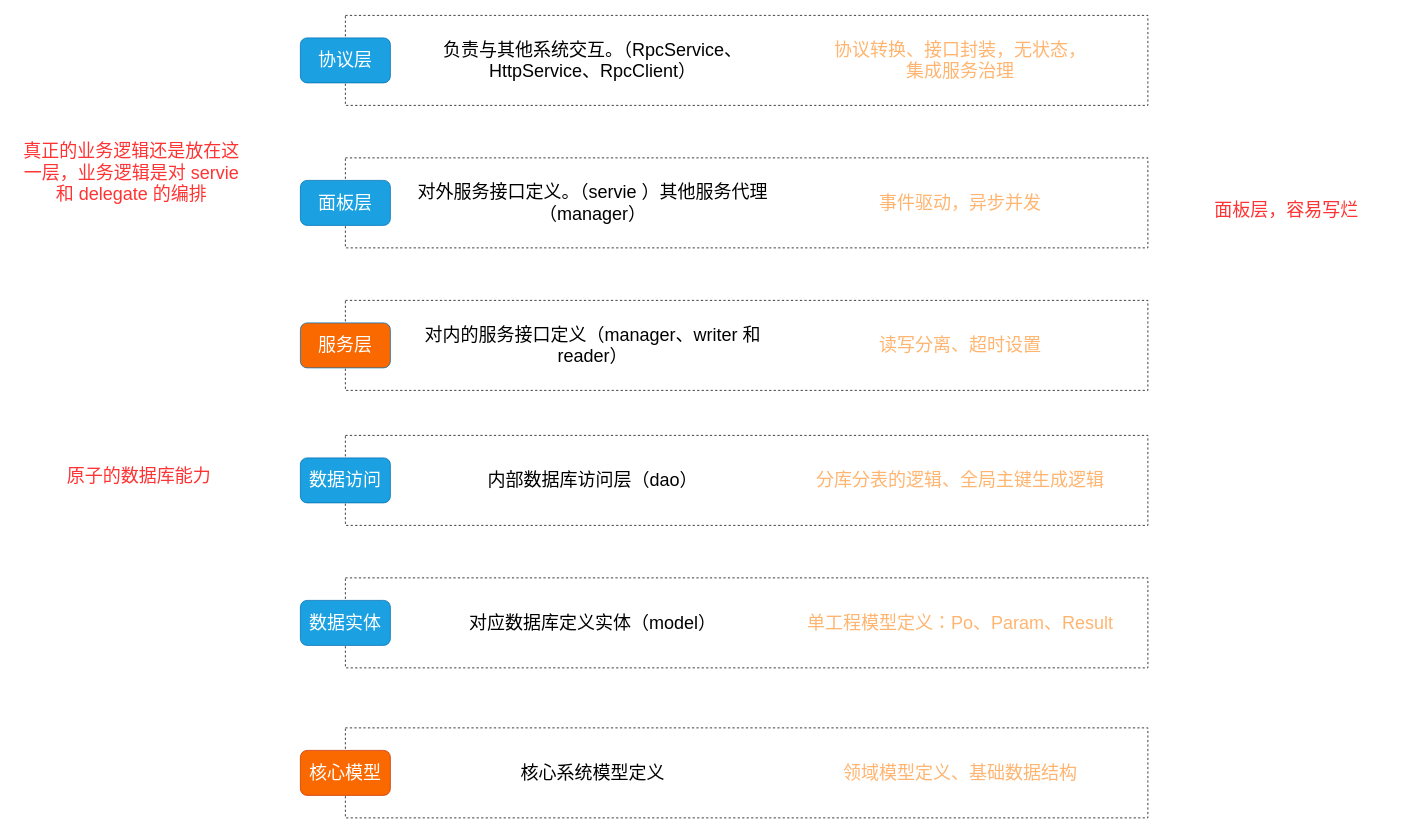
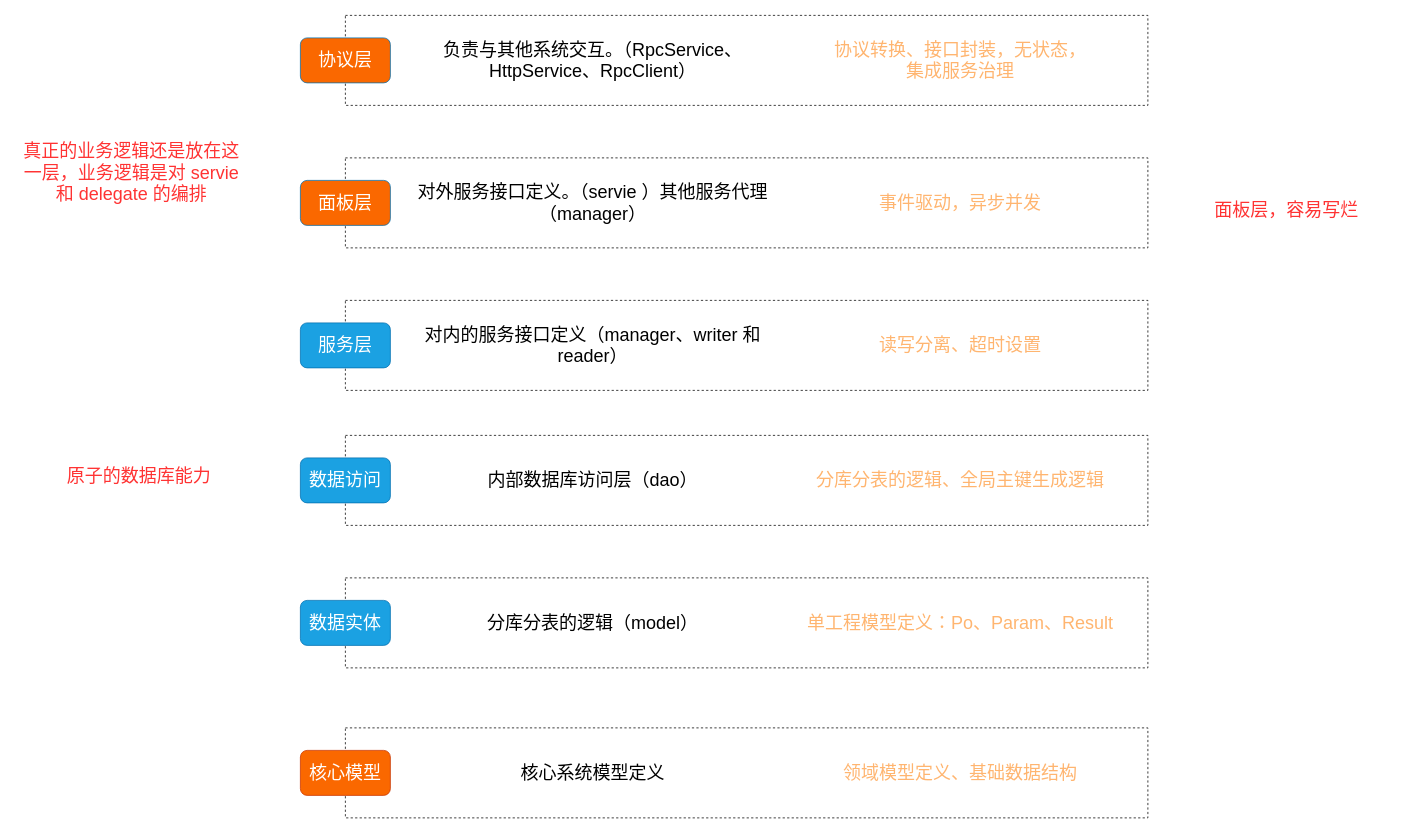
(345, 60) -> (345, 60)
(345, 203) -> (345, 203)
(345, 345) -> (345, 345)
(593, 623) -> (593, 623)
